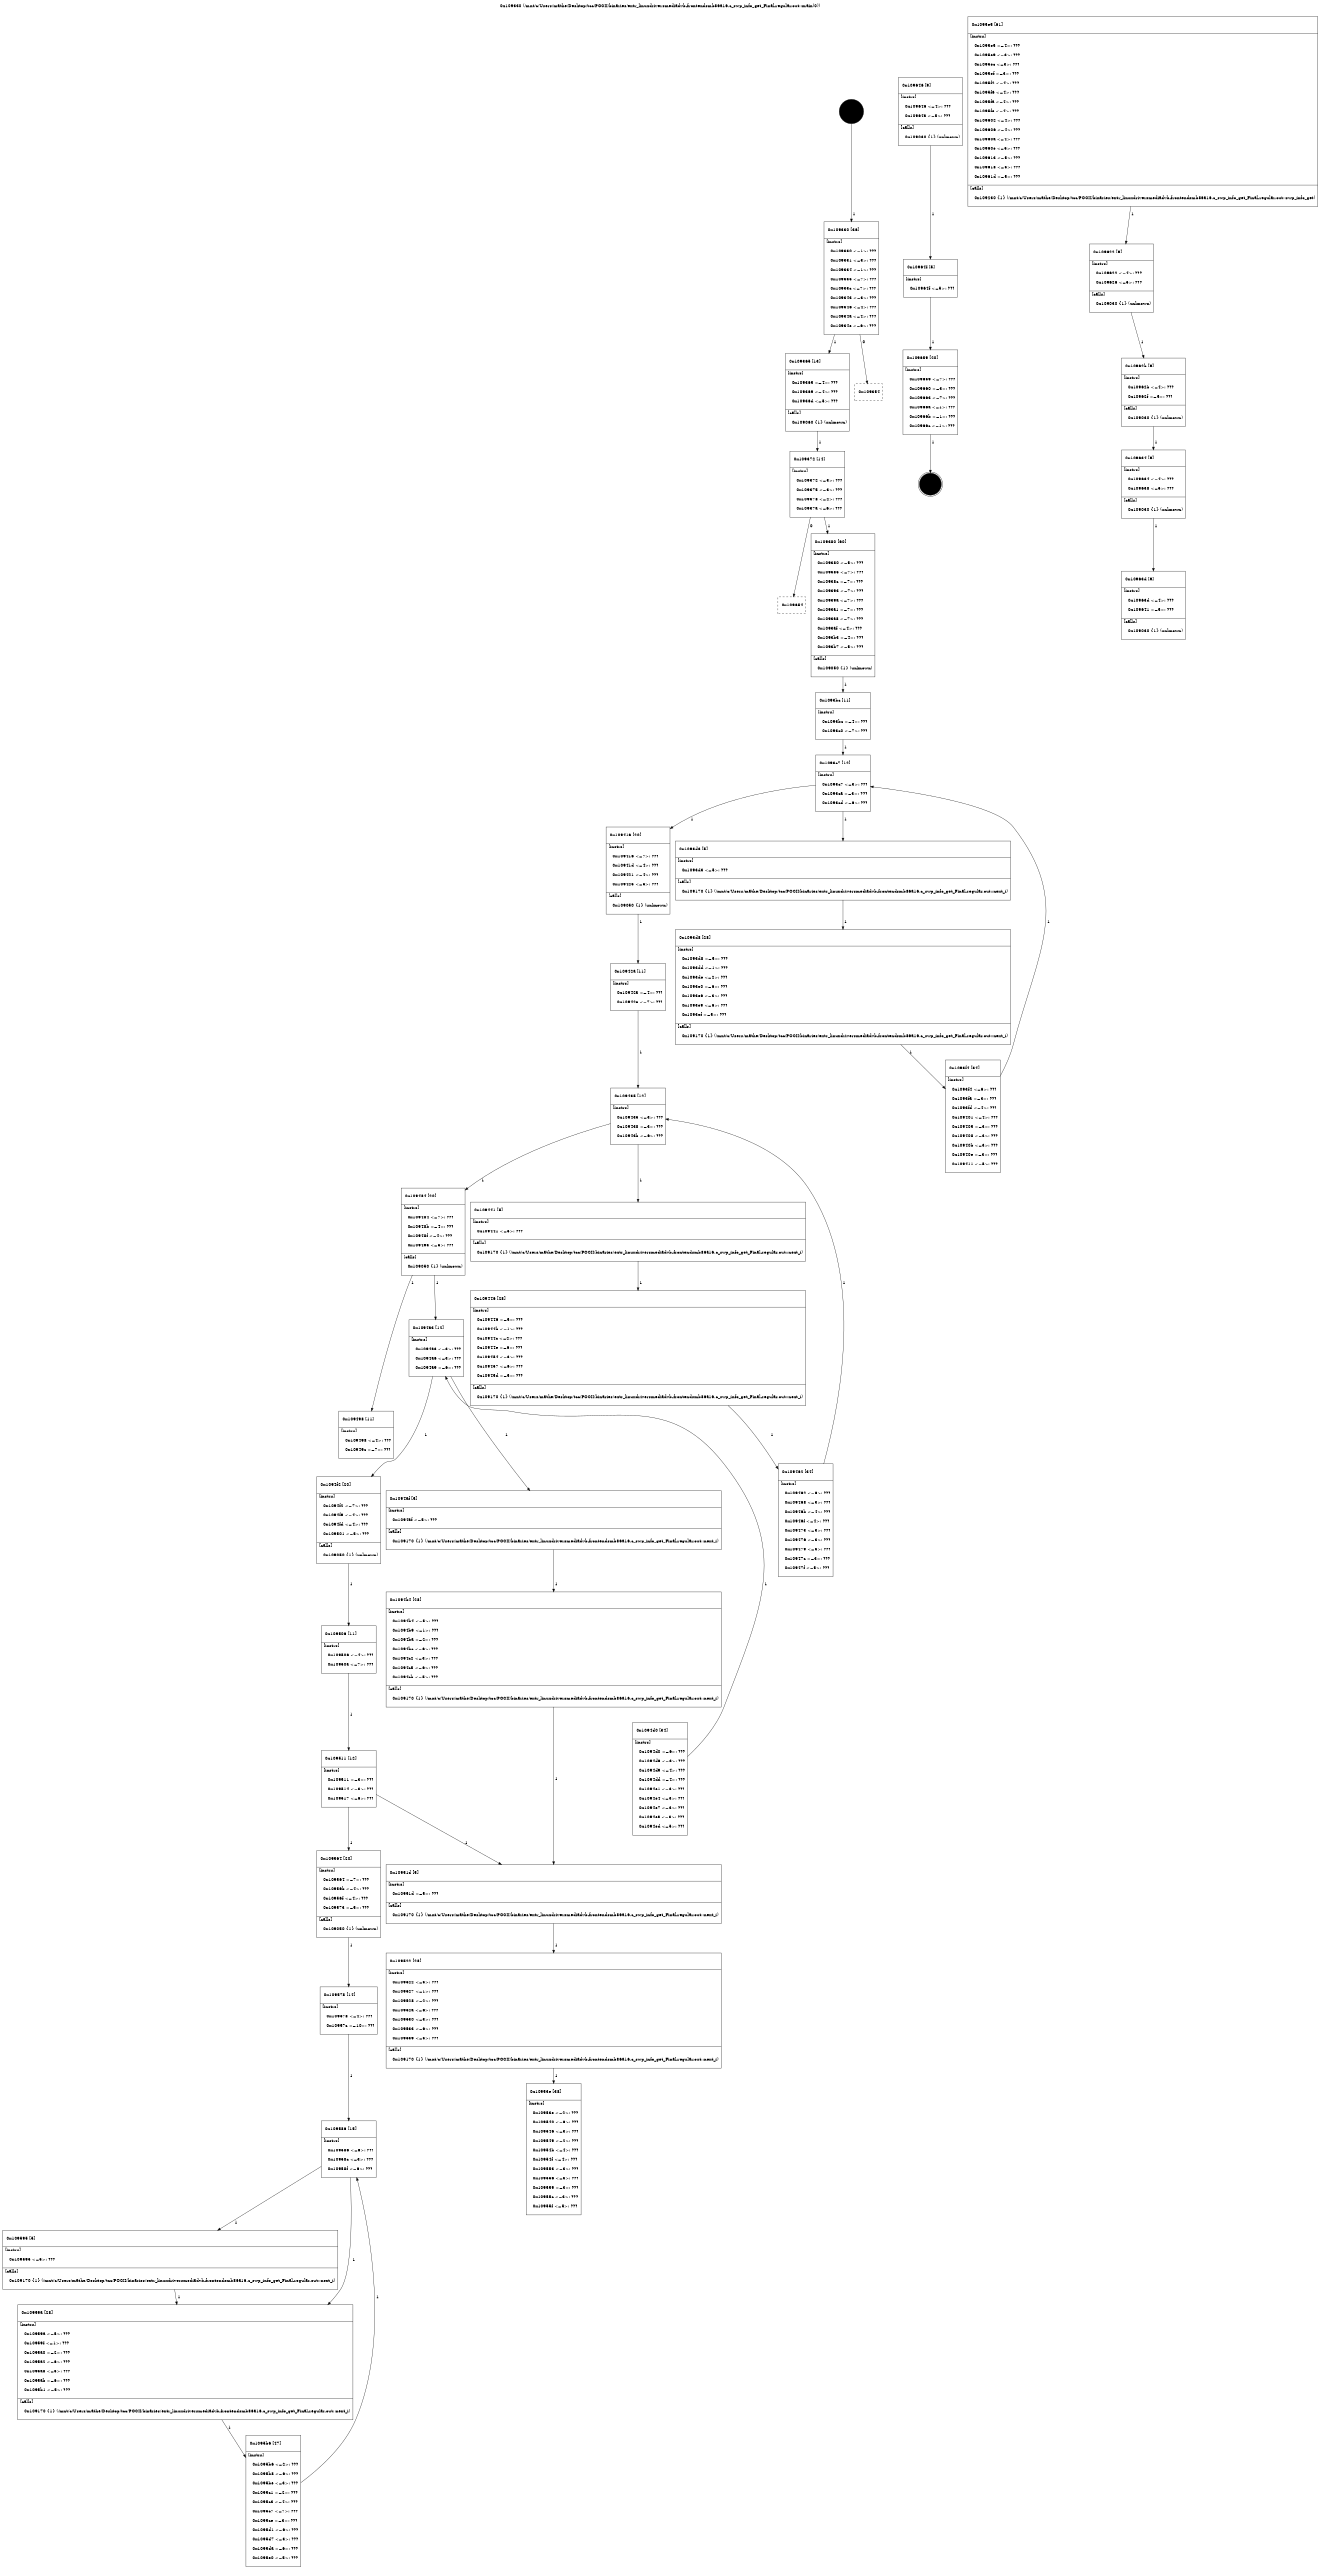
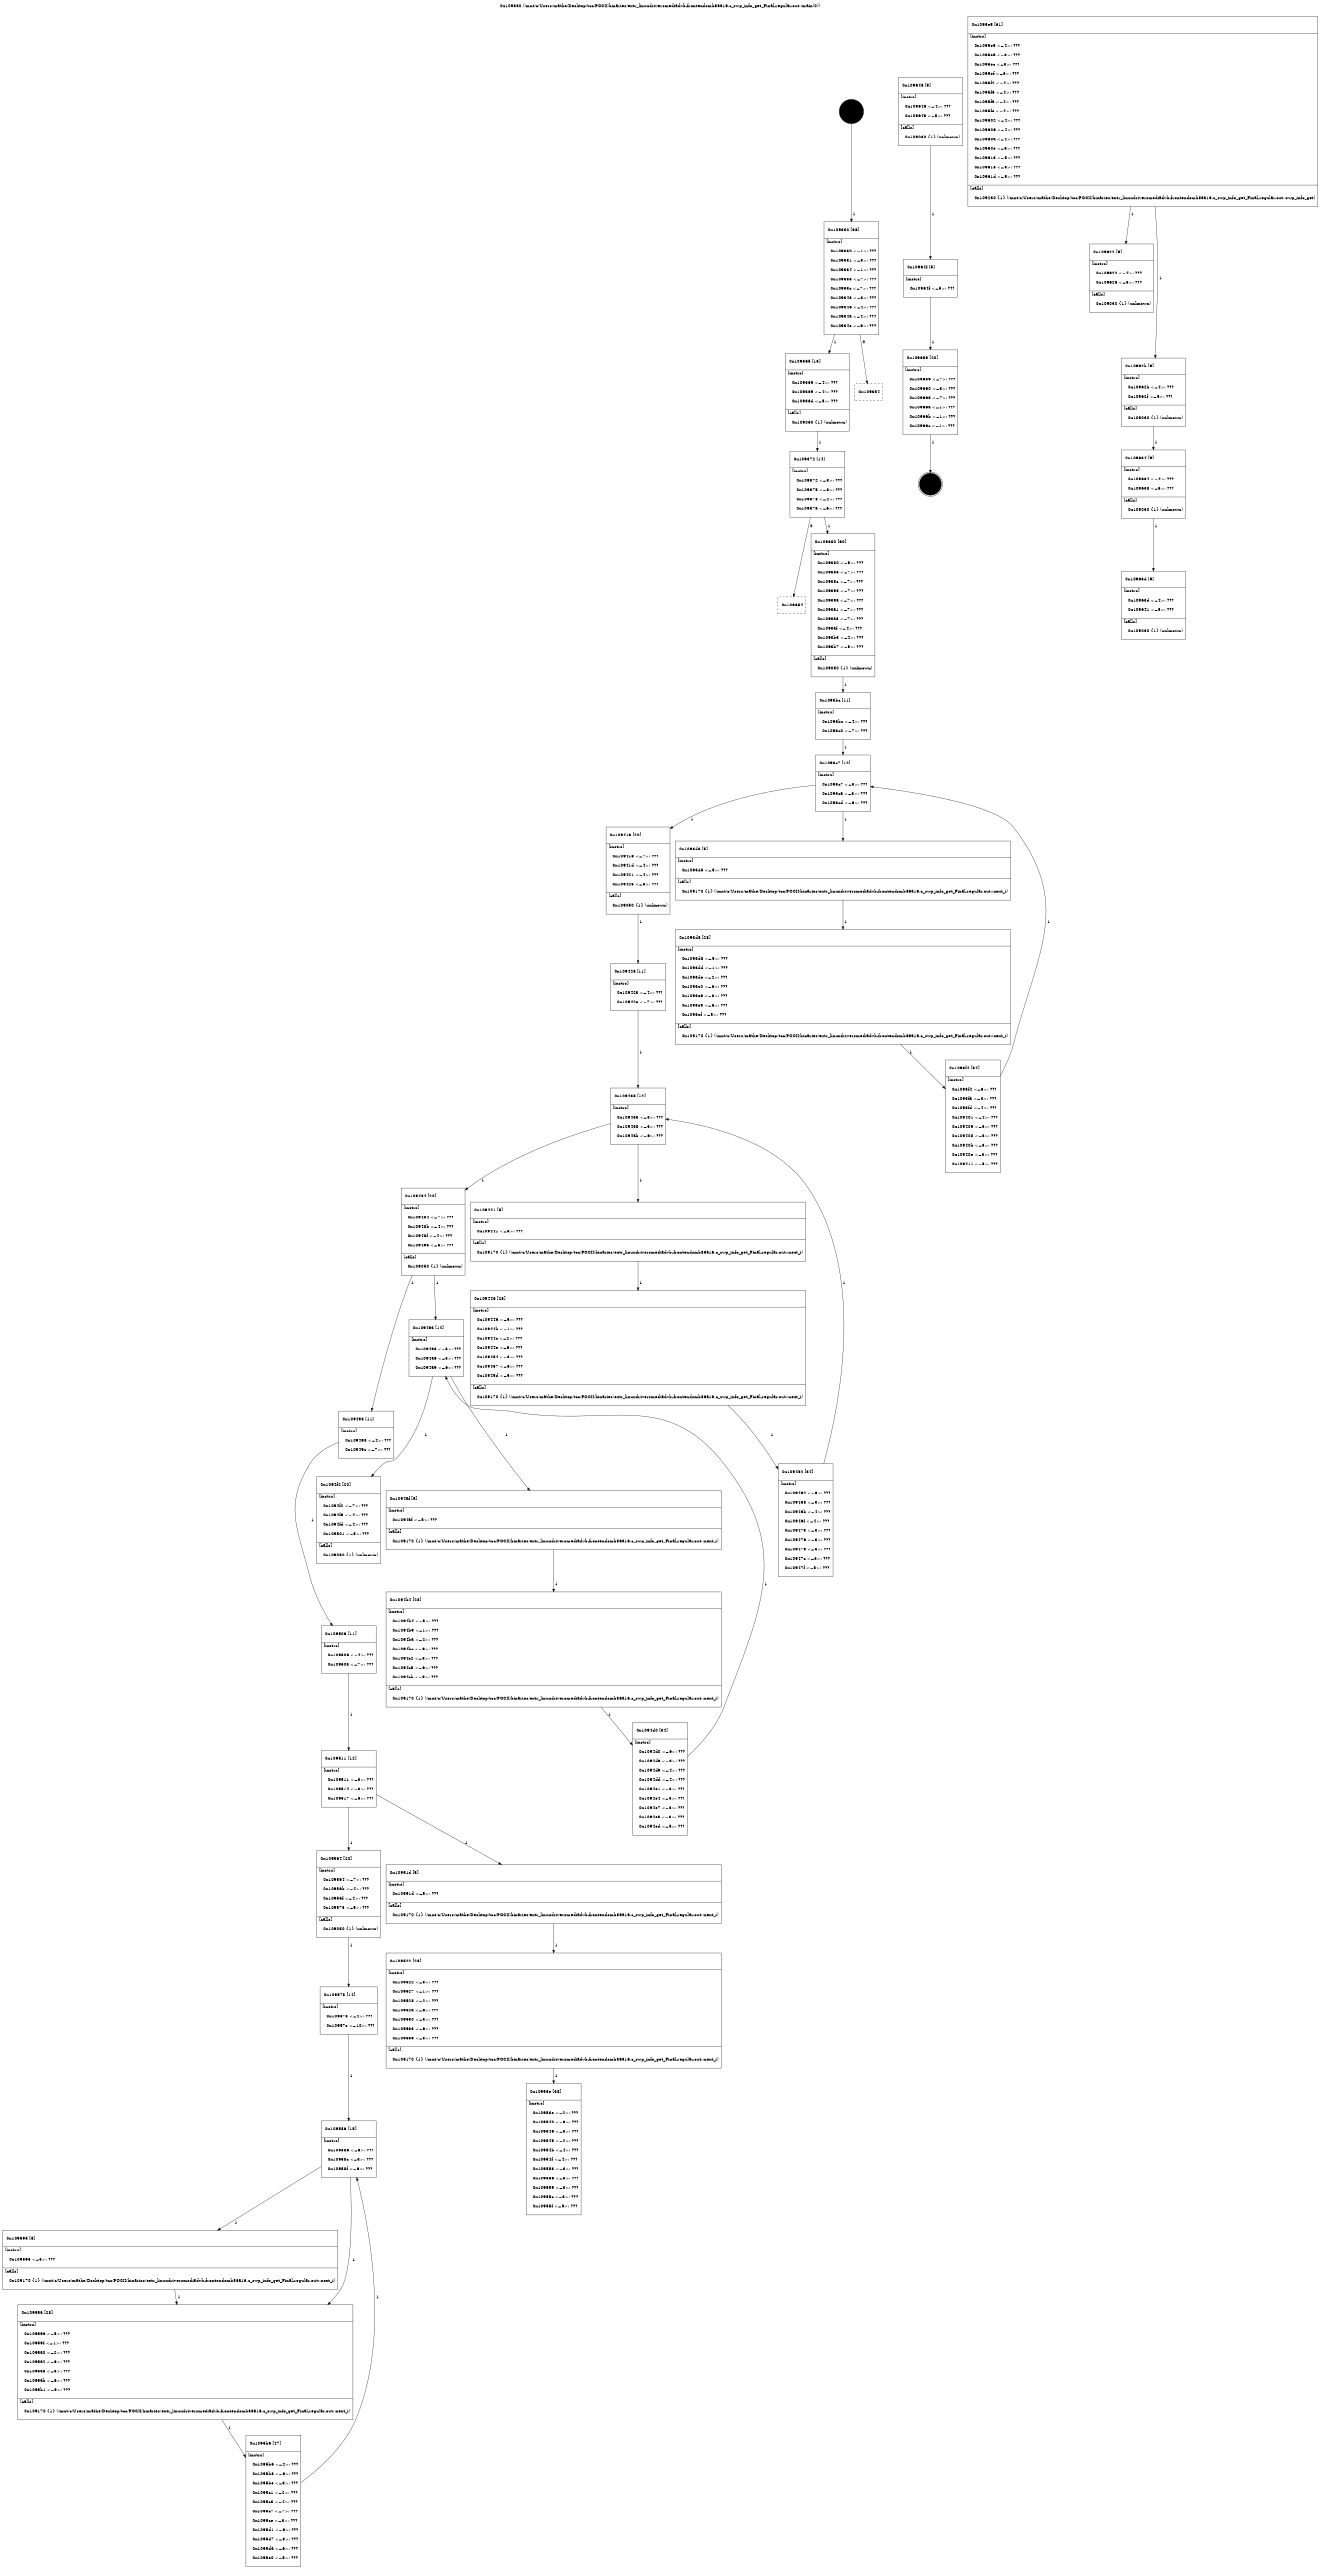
(1137, 334) -> (1158, 281)
(349, 1593) -> (297, 1527)
(554, 1784) -> (616, 1725)
